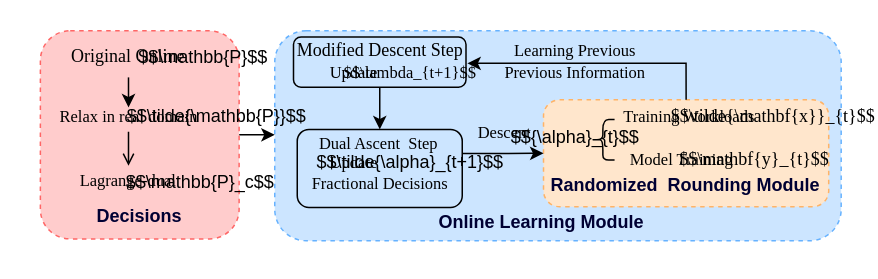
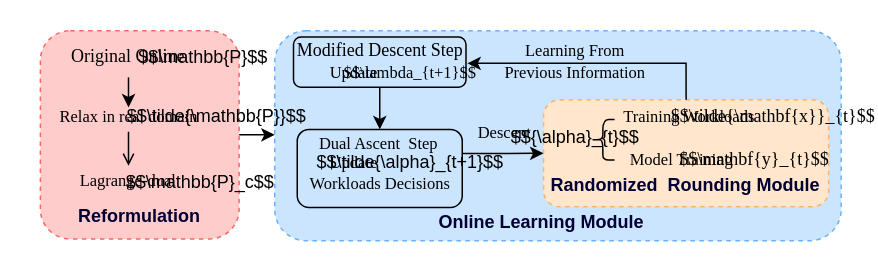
(575, 50) -> (575, 50)
(380, 184) -> (380, 184)
(140, 217) -> (140, 217)
